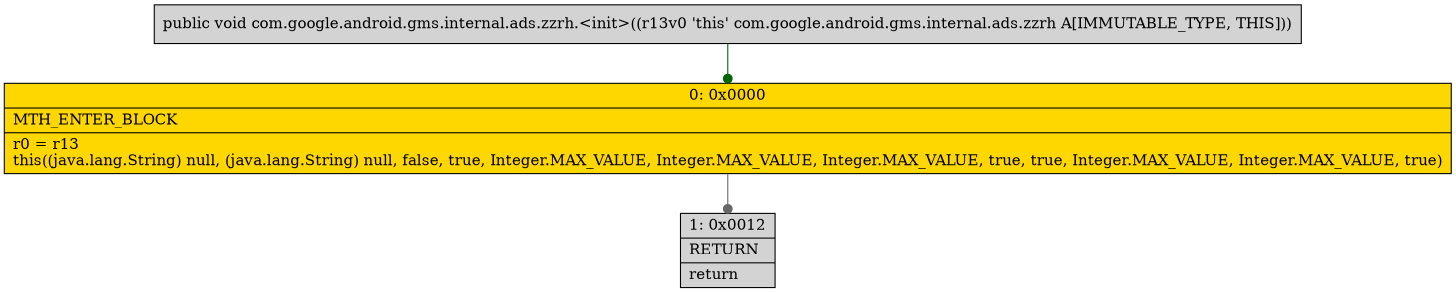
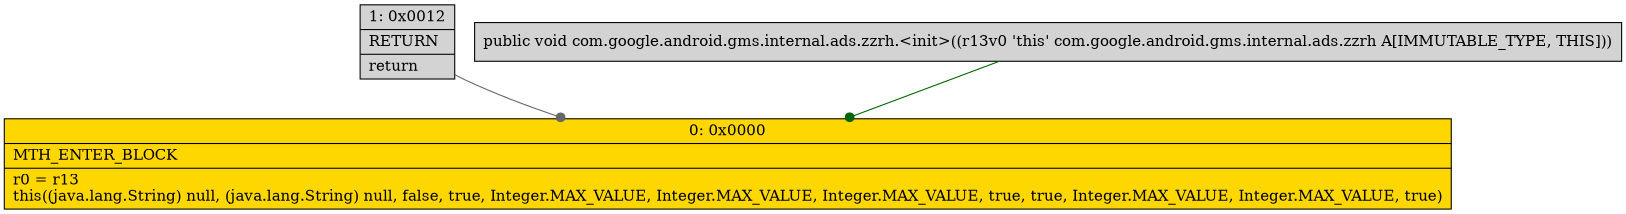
(728, 189) -> (505, 97)
